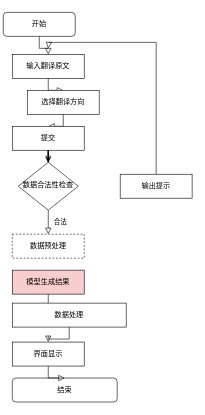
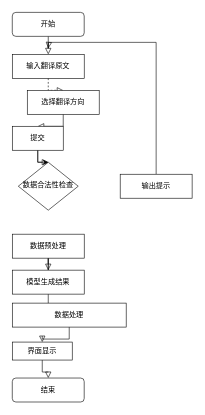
(39, 24) -> (48, 24)
(48, 84) -> (48, 84)
(48, 138) -> (38, 138)
(48, 219) -> none
(48, 246) -> (48, 246)
none -> (48, 268)
(48, 282) -> (48, 282)
(48, 354) -> (42, 351)
(65, 390) -> (48, 390)
